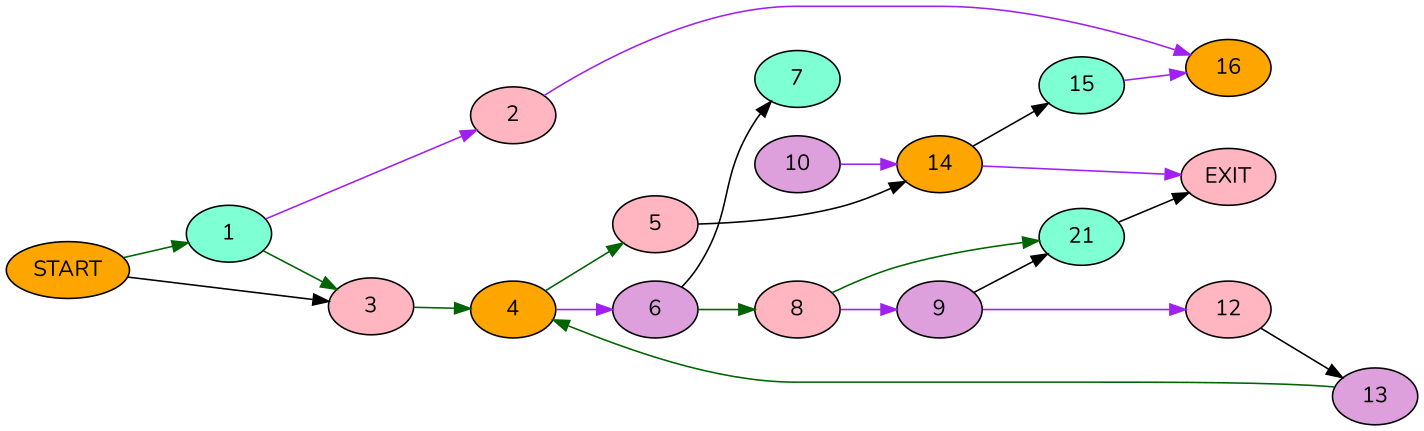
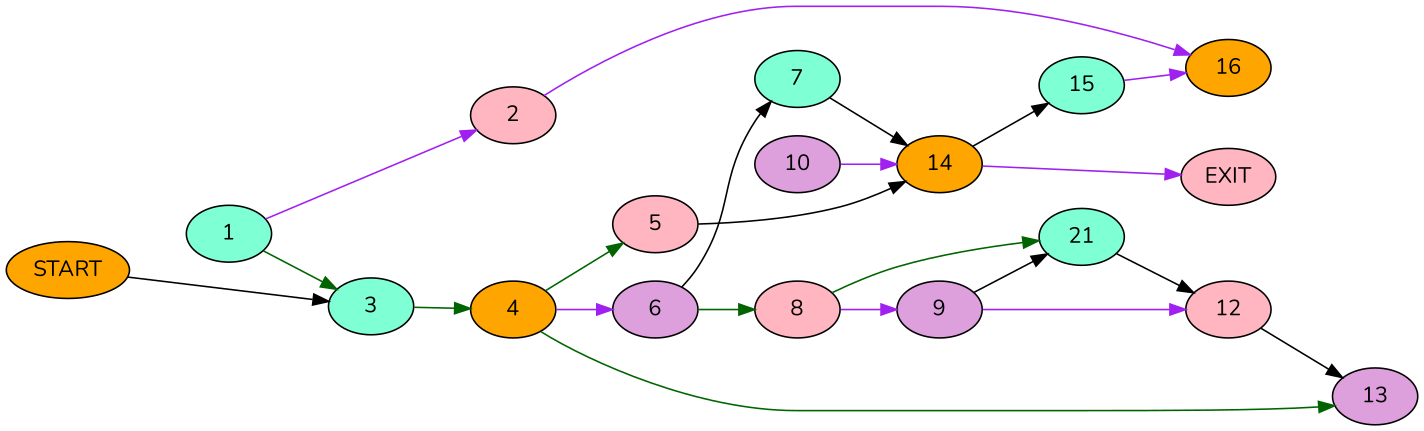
none -> (862, 117)
(1146, 211) -> (1148, 270)
(148, 252) -> none
(371, 306) -> (371, 306)
(948, 382) -> (922, 411)
